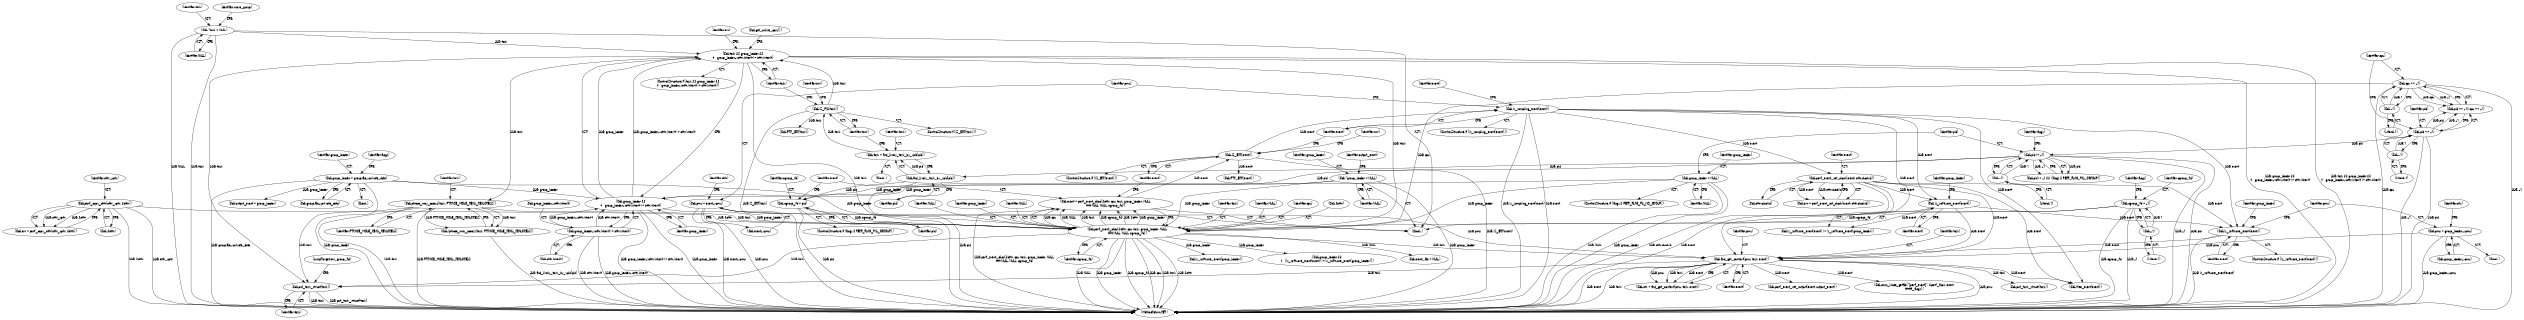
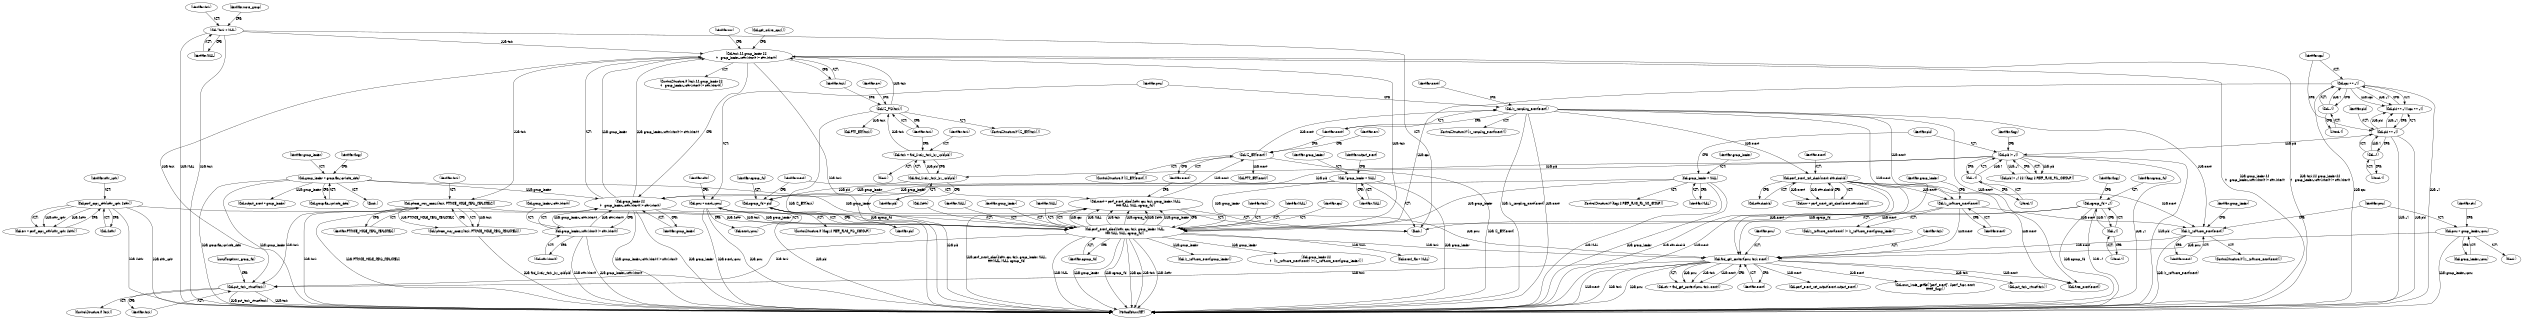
none -> (94, 313)
